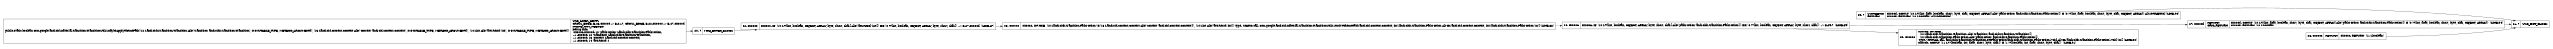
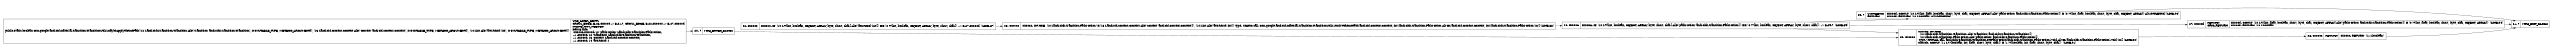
none -> (1858, 21)
(2535, 24) -> (2535, 24)
(745, 30) -> (1315, 36)
none -> (2221, 37)
